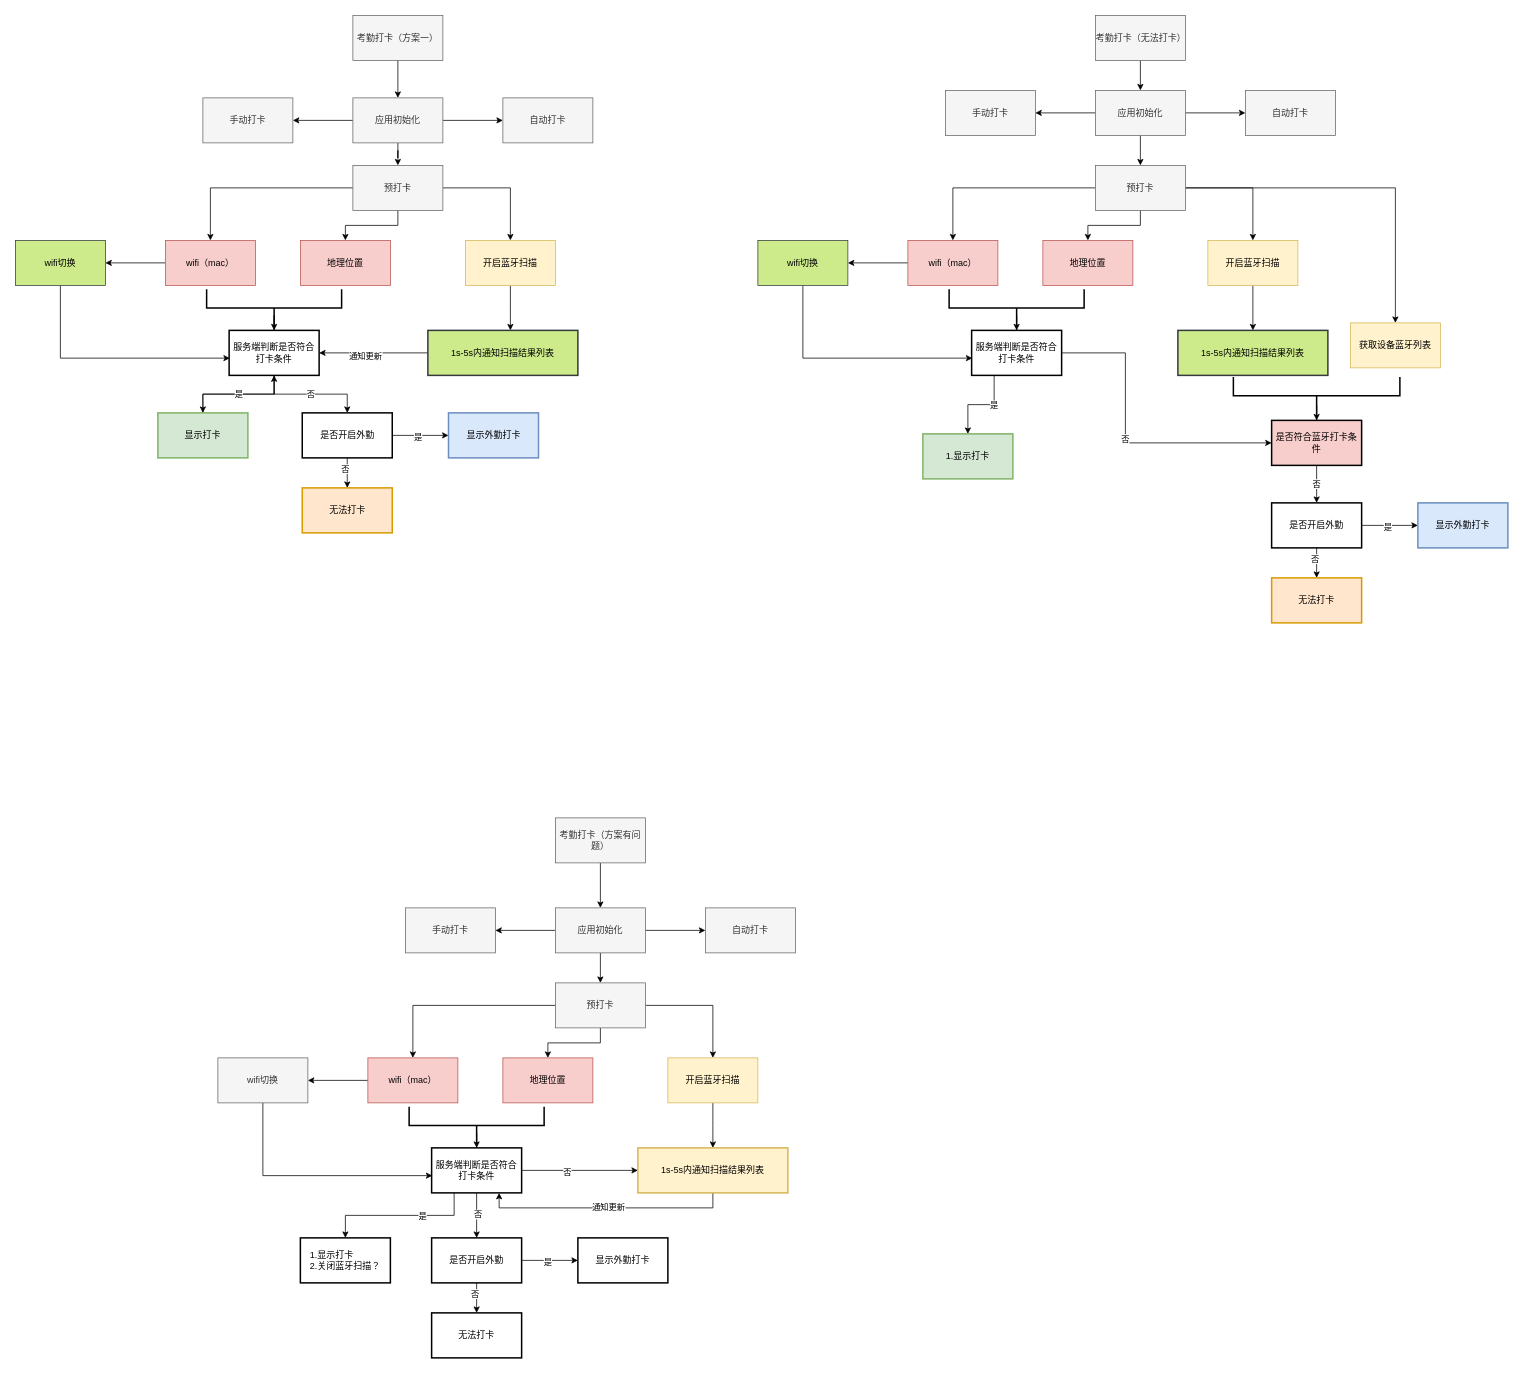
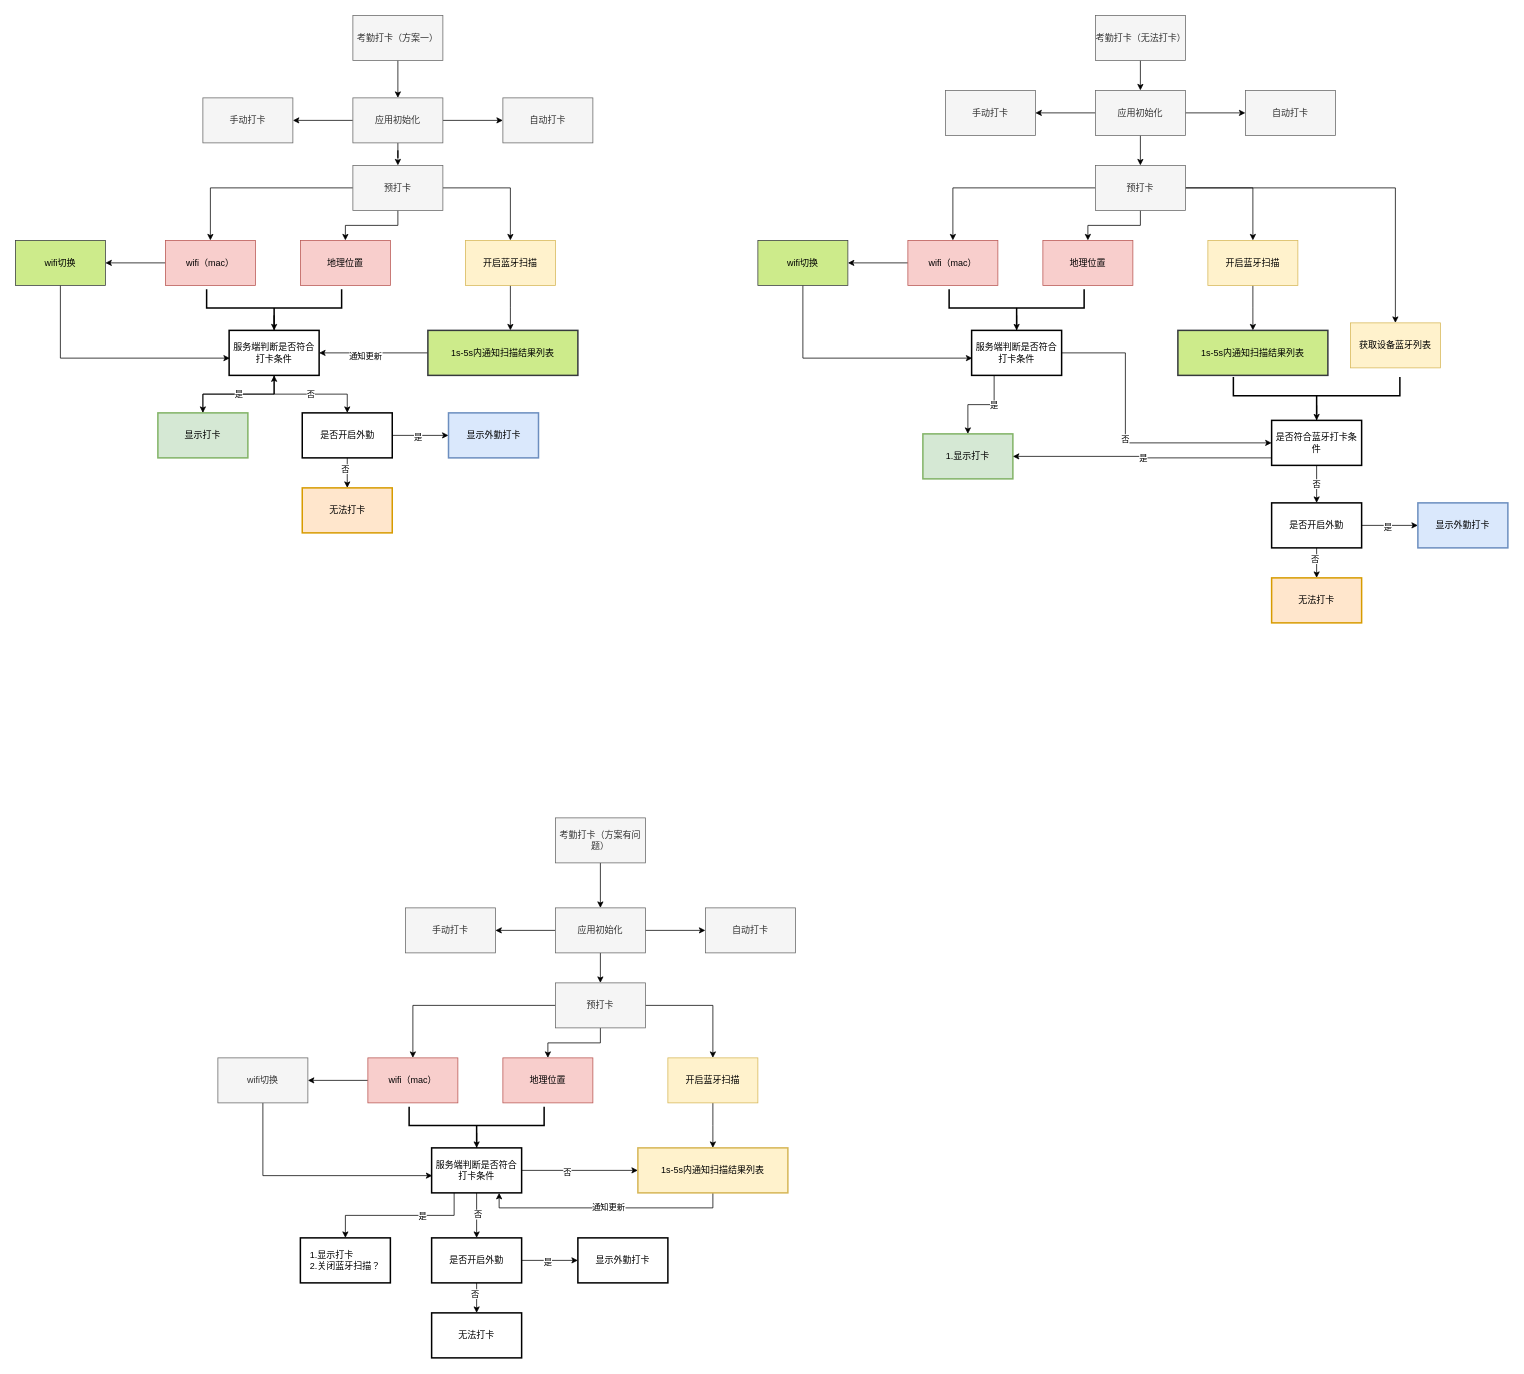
(1317, 443) -> (1317, 443)
none -> (1083, 456)
